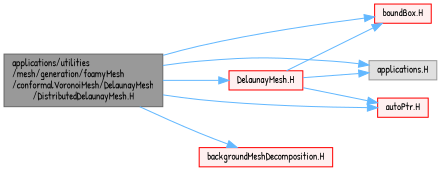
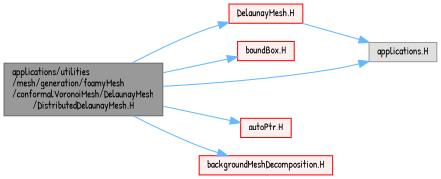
(330, 49) -> none
(335, 94) -> none
